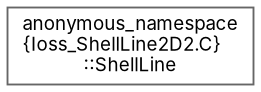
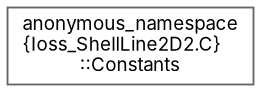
(131, 46) -> (131, 46)
